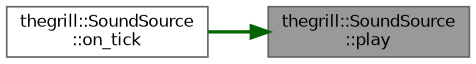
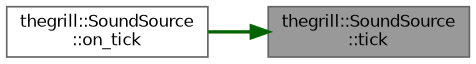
(369, 32) -> (369, 32)
